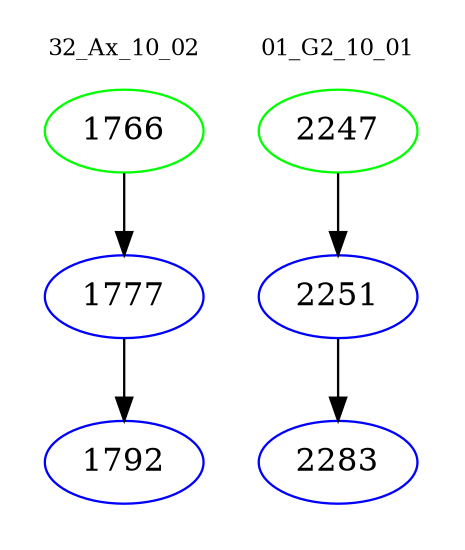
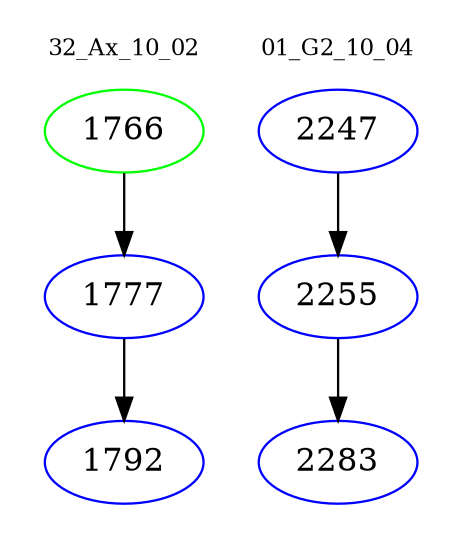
(338, 49) -> (338, 49)
(338, 131) -> (338, 131)
(338, 297) -> (338, 297)
